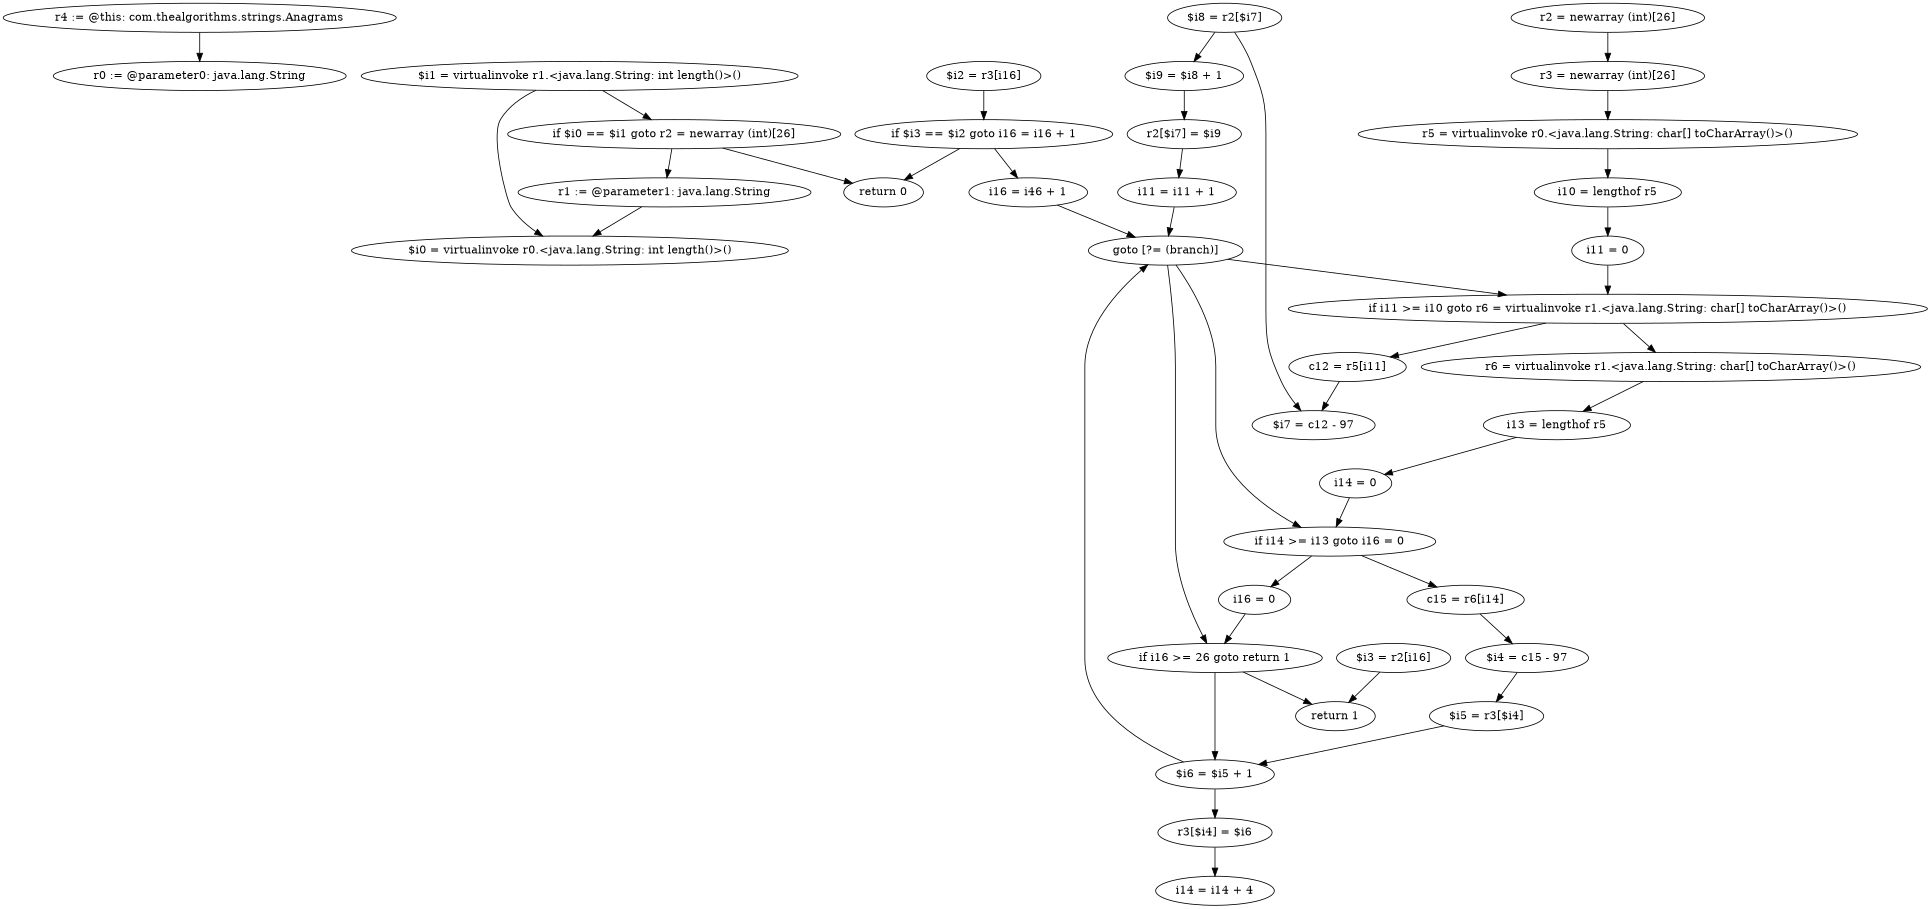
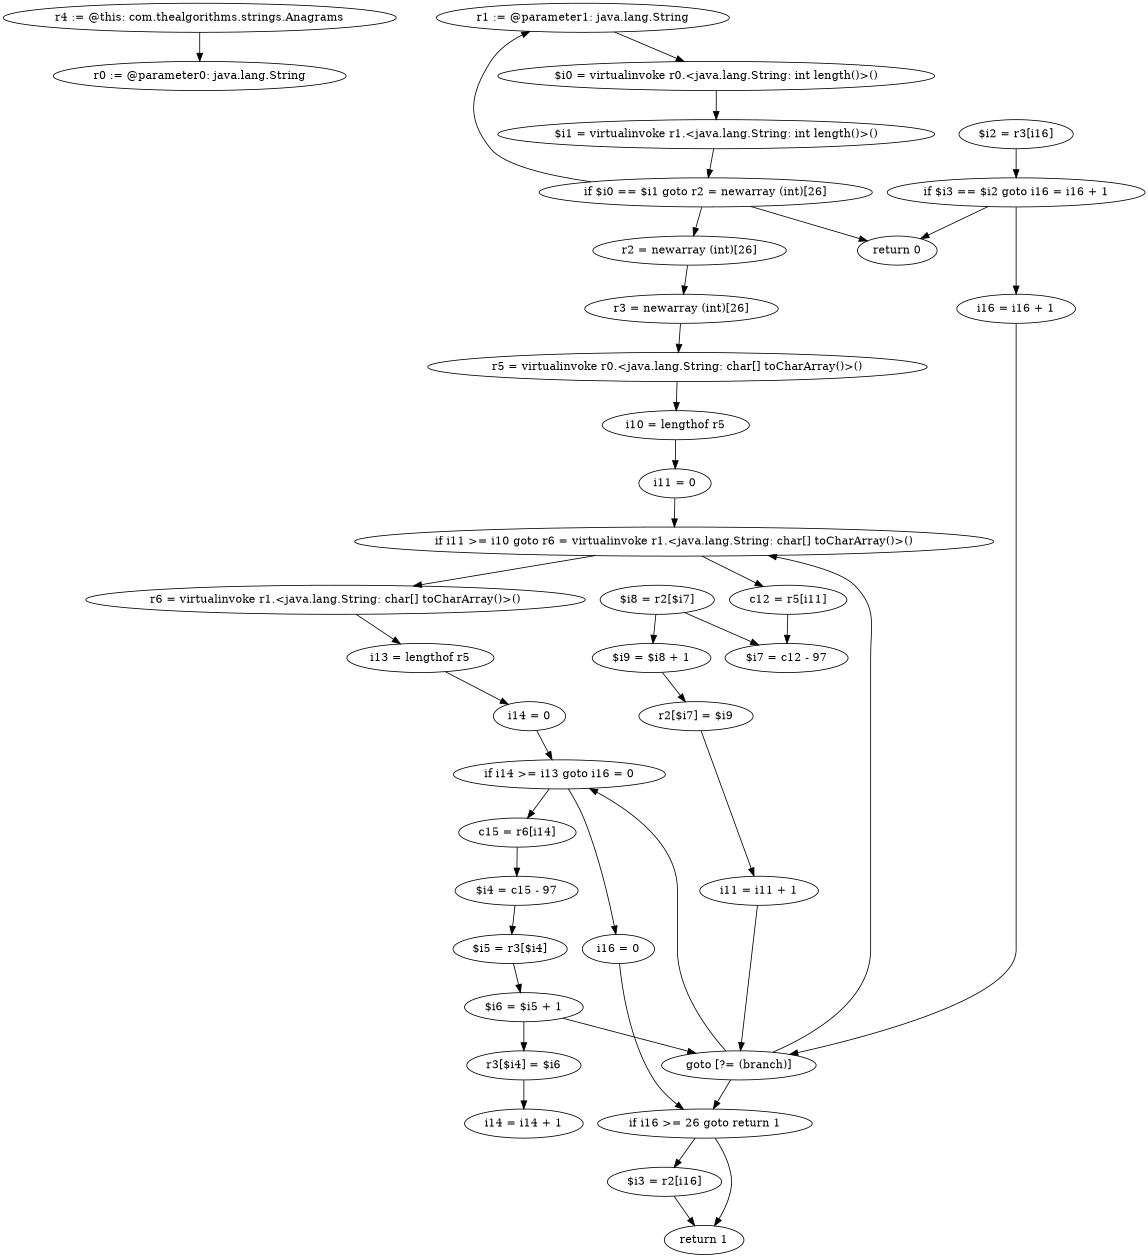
(499, 158) -> (716, 101)
(1028, 192) -> (1016, 309)
none -> (699, 218)
(1215, 712) -> (687, 1149)
(1215, 891) -> (524, 1124)
